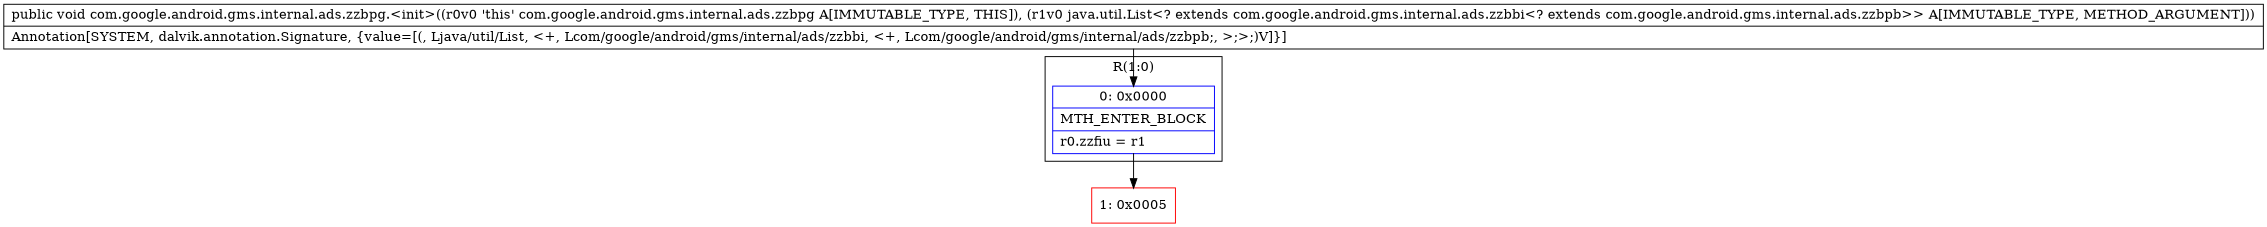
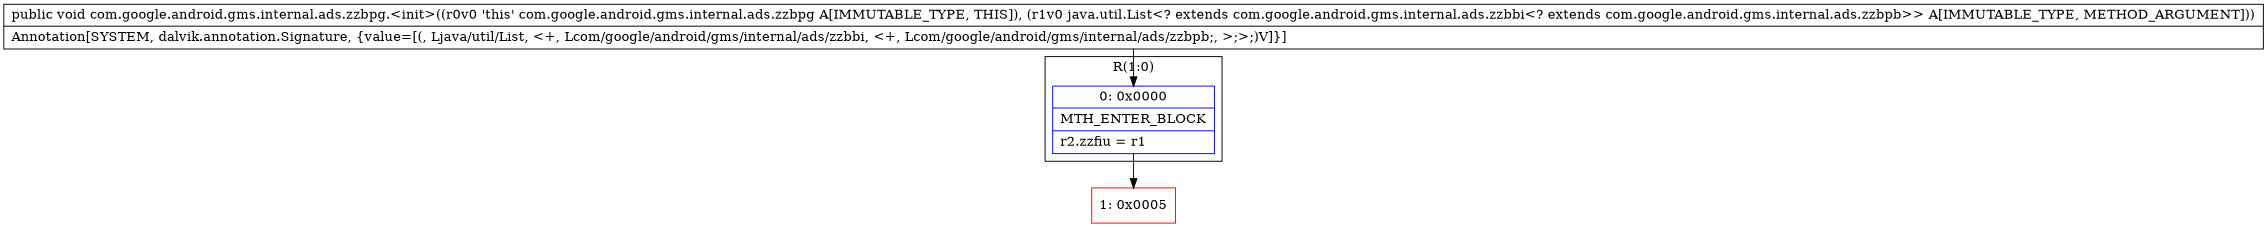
(1104, 142) -> (1104, 142)
